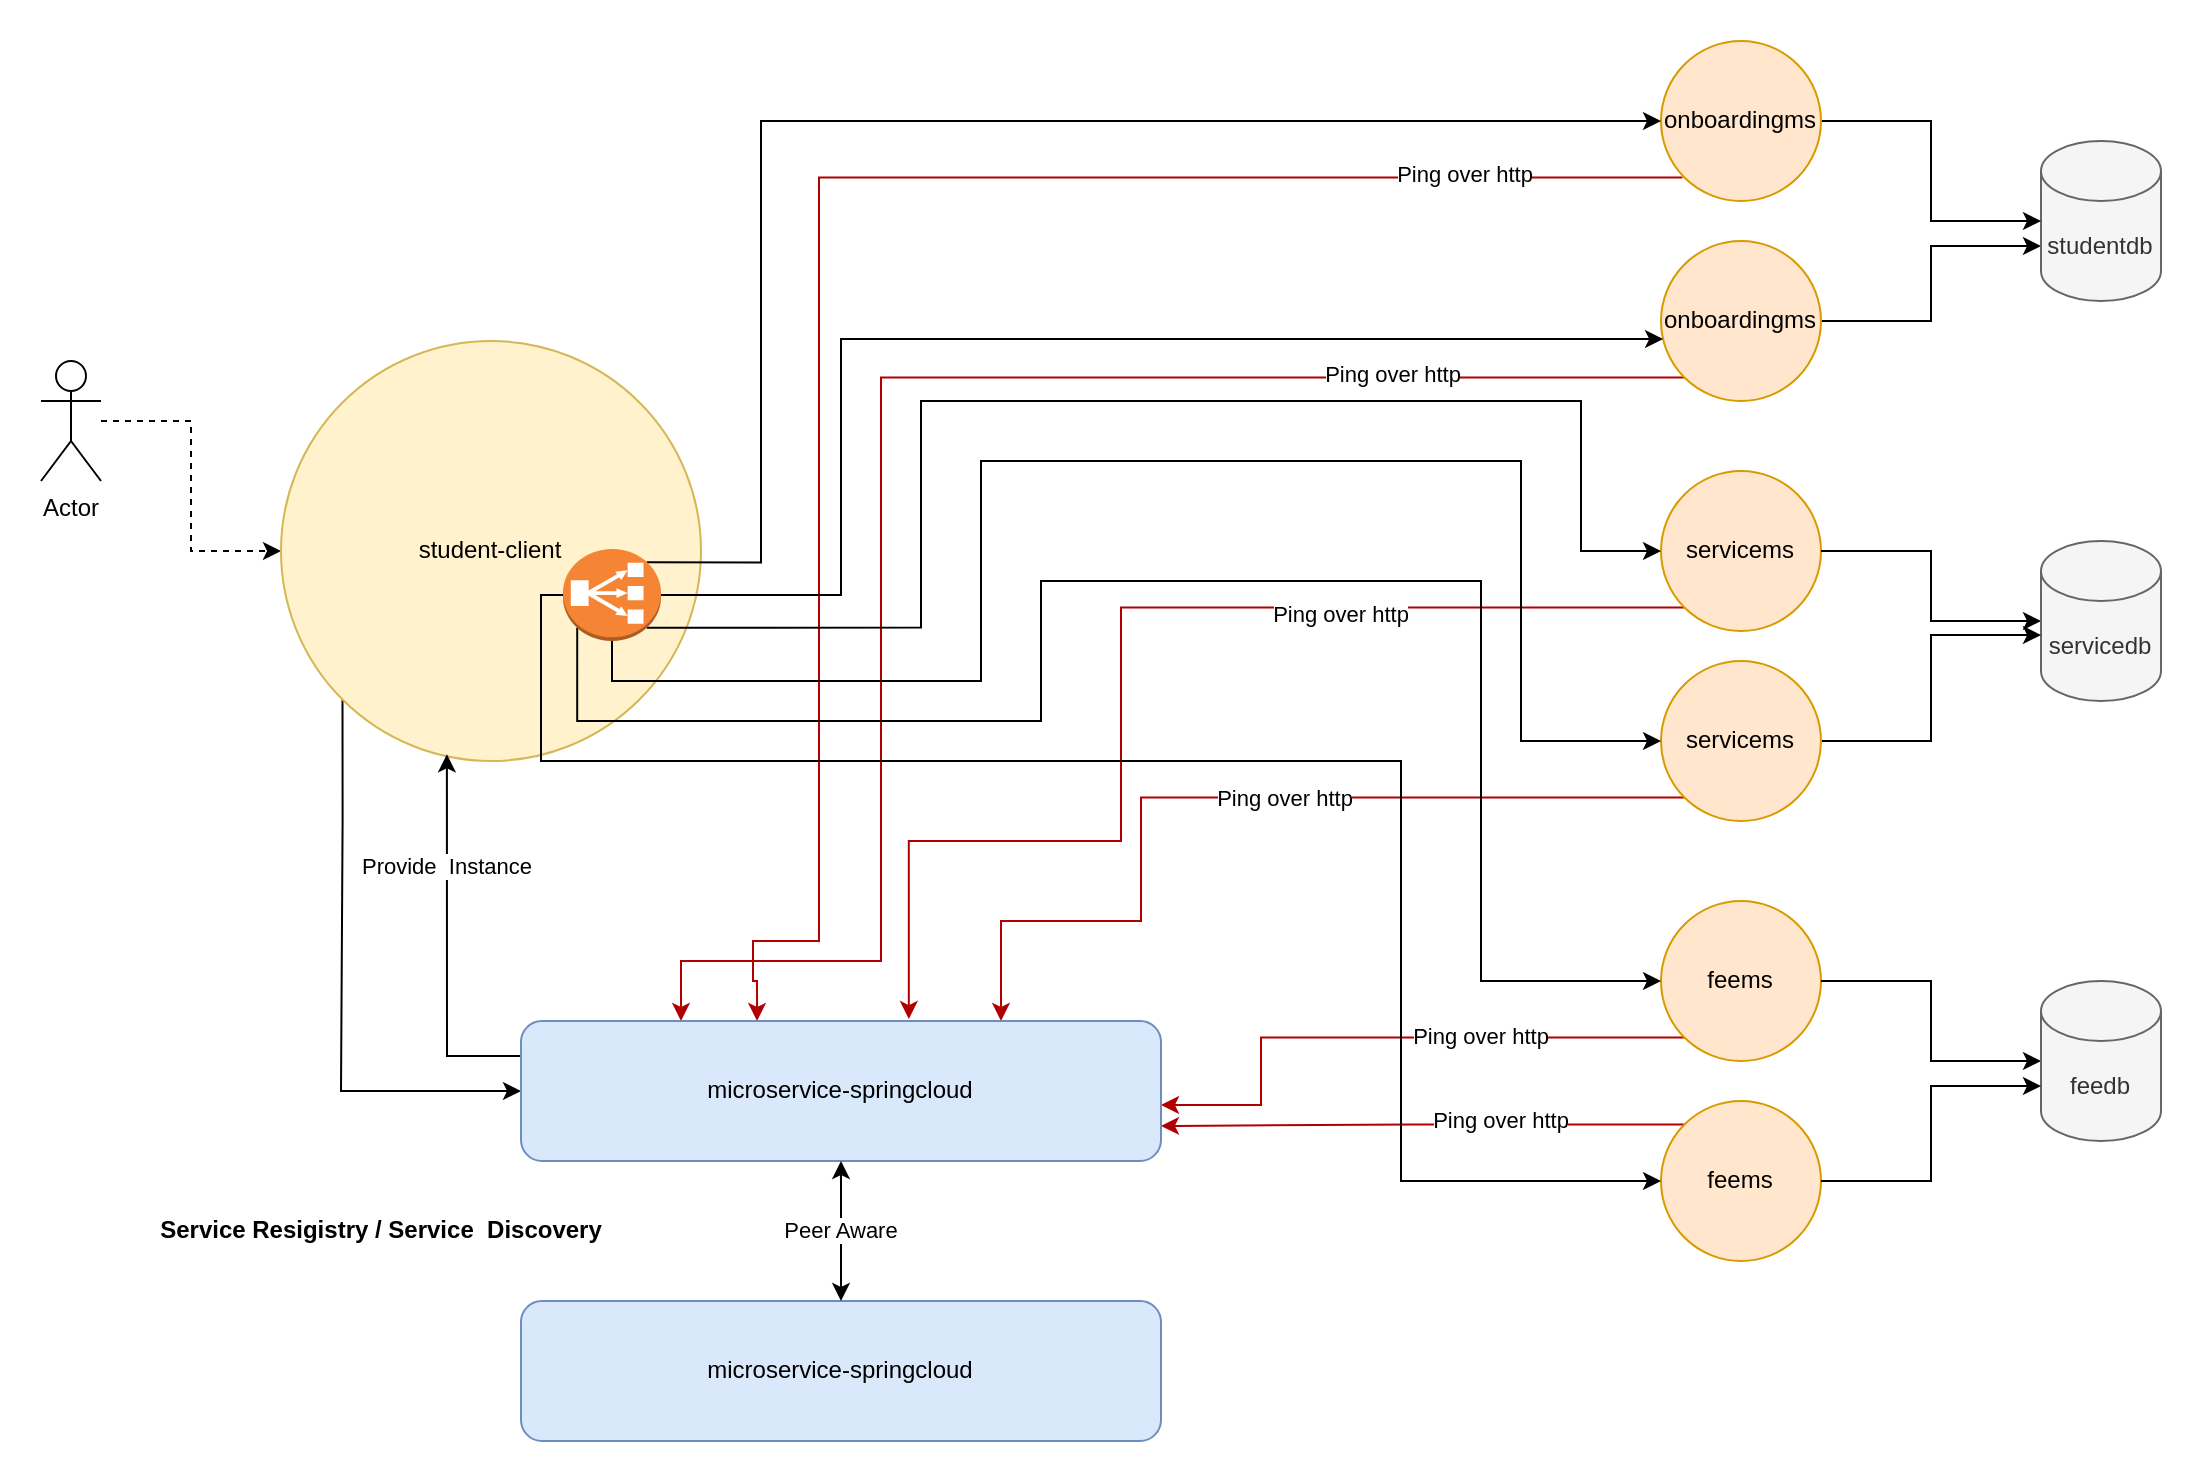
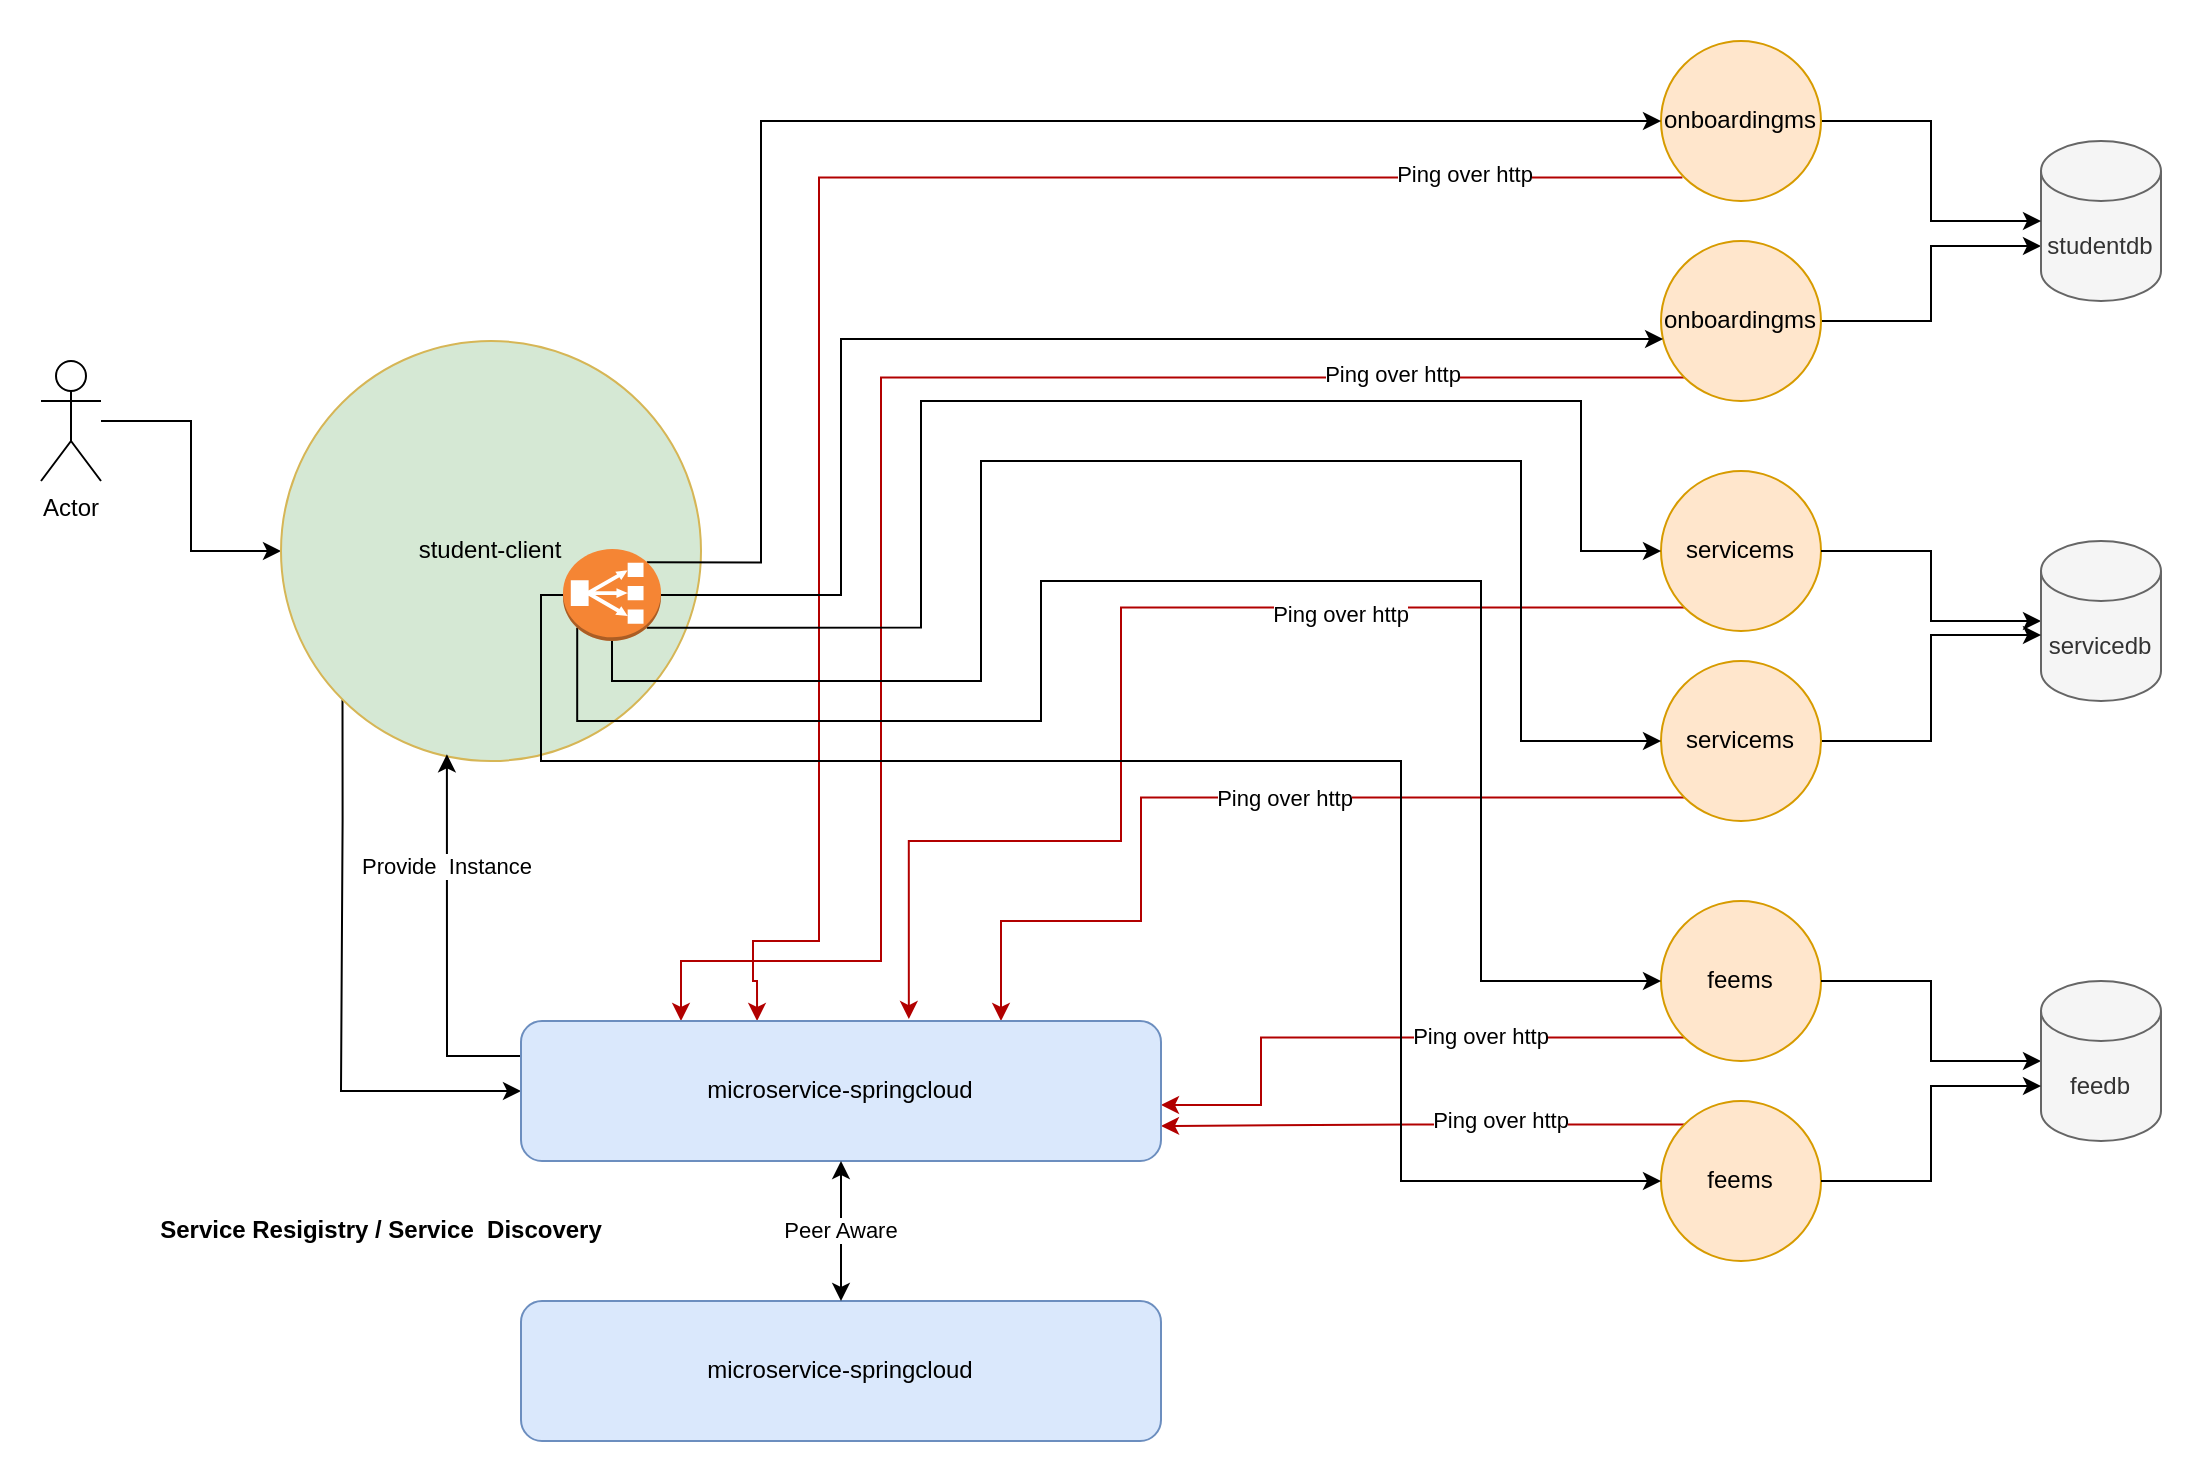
(191, 481) -> (191, 481)
(491, 551) -> (491, 551)
